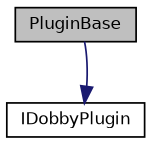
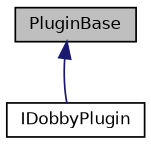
(87, 64) -> (64, 81)
